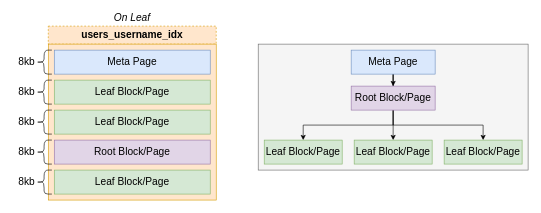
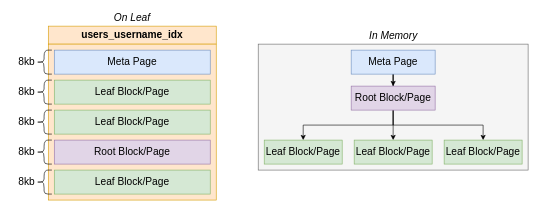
(132, 35) -> (132, 35)
none -> (393, 36)
